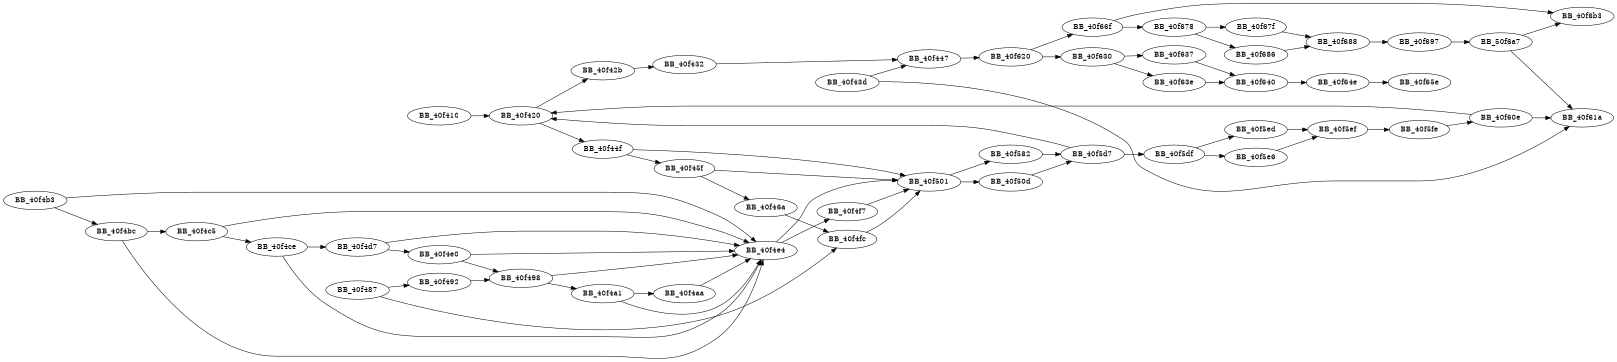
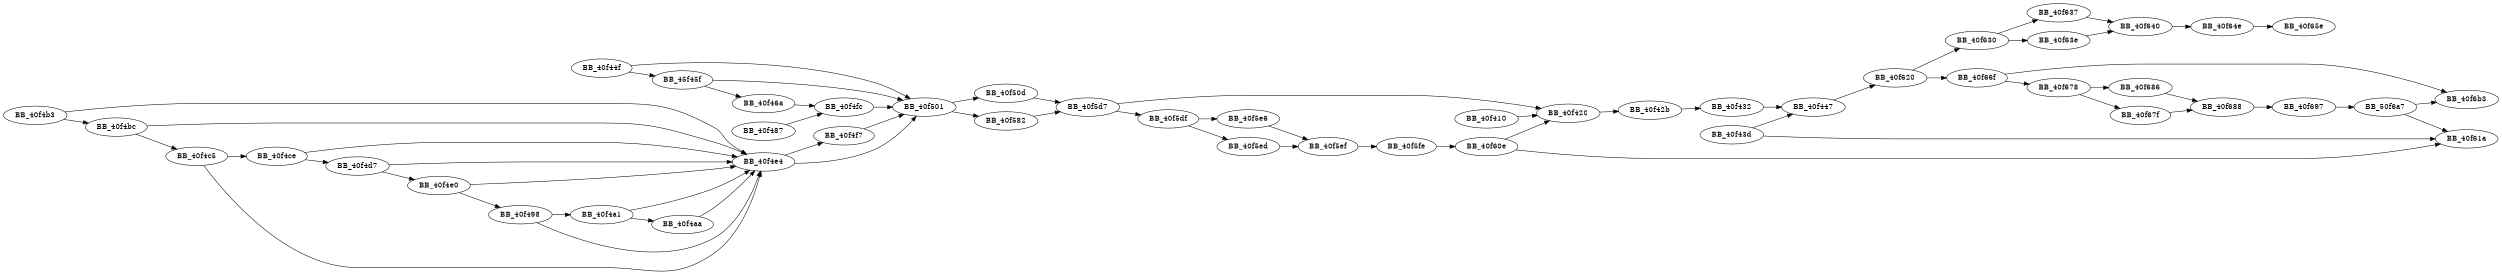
(560, 132) -> none
(684, 169) -> (682, 80)
(439, 282) -> none
